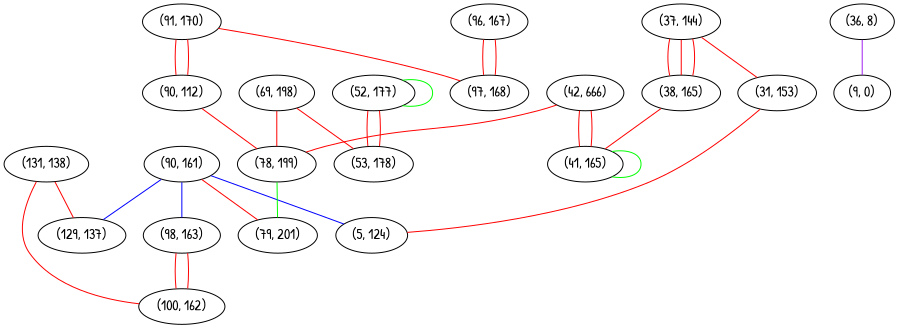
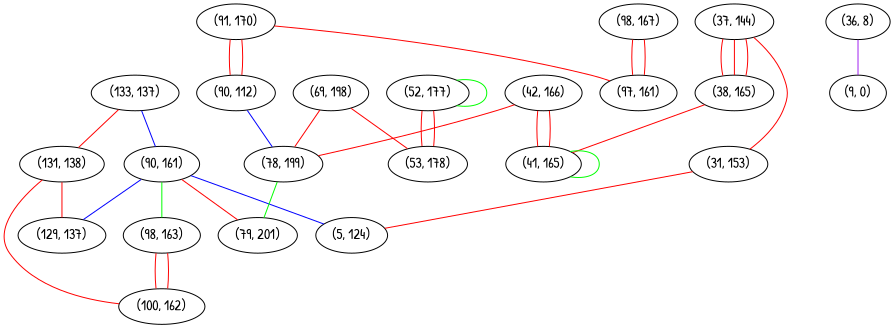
(489, 22) -> (638, 22)
none -> (135, 93)
(489, 93) -> (638, 93)
(585, 93) -> (544, 93)
(230, 129) -> (260, 129)
(182, 200) -> (162, 200)
